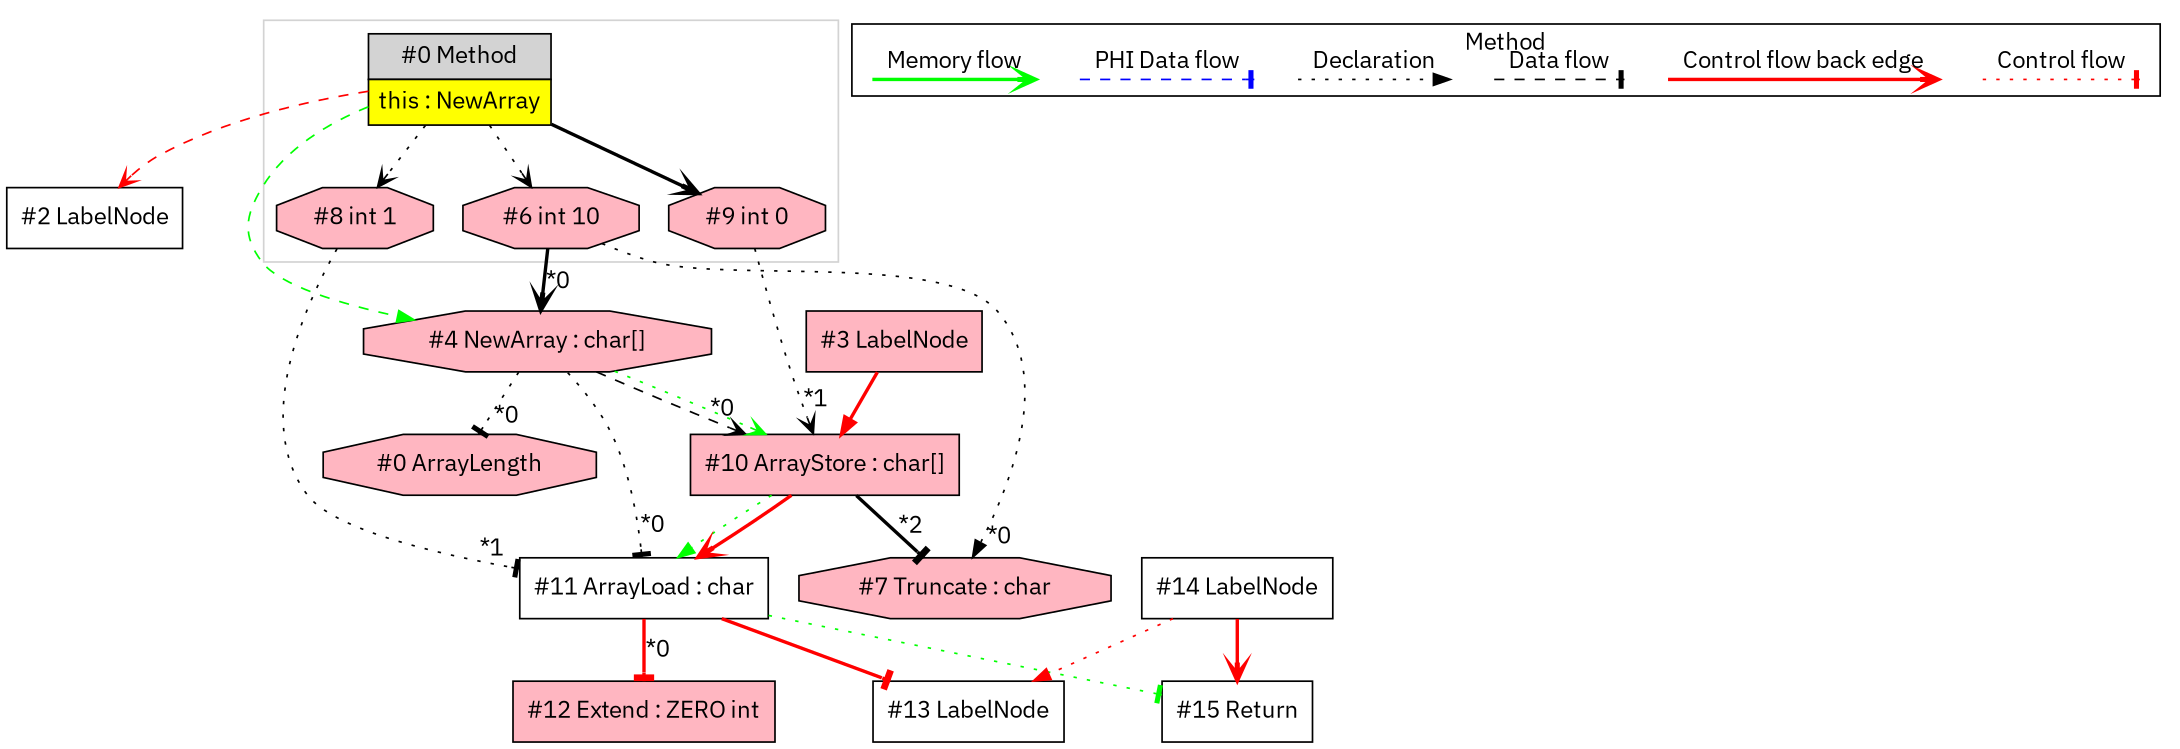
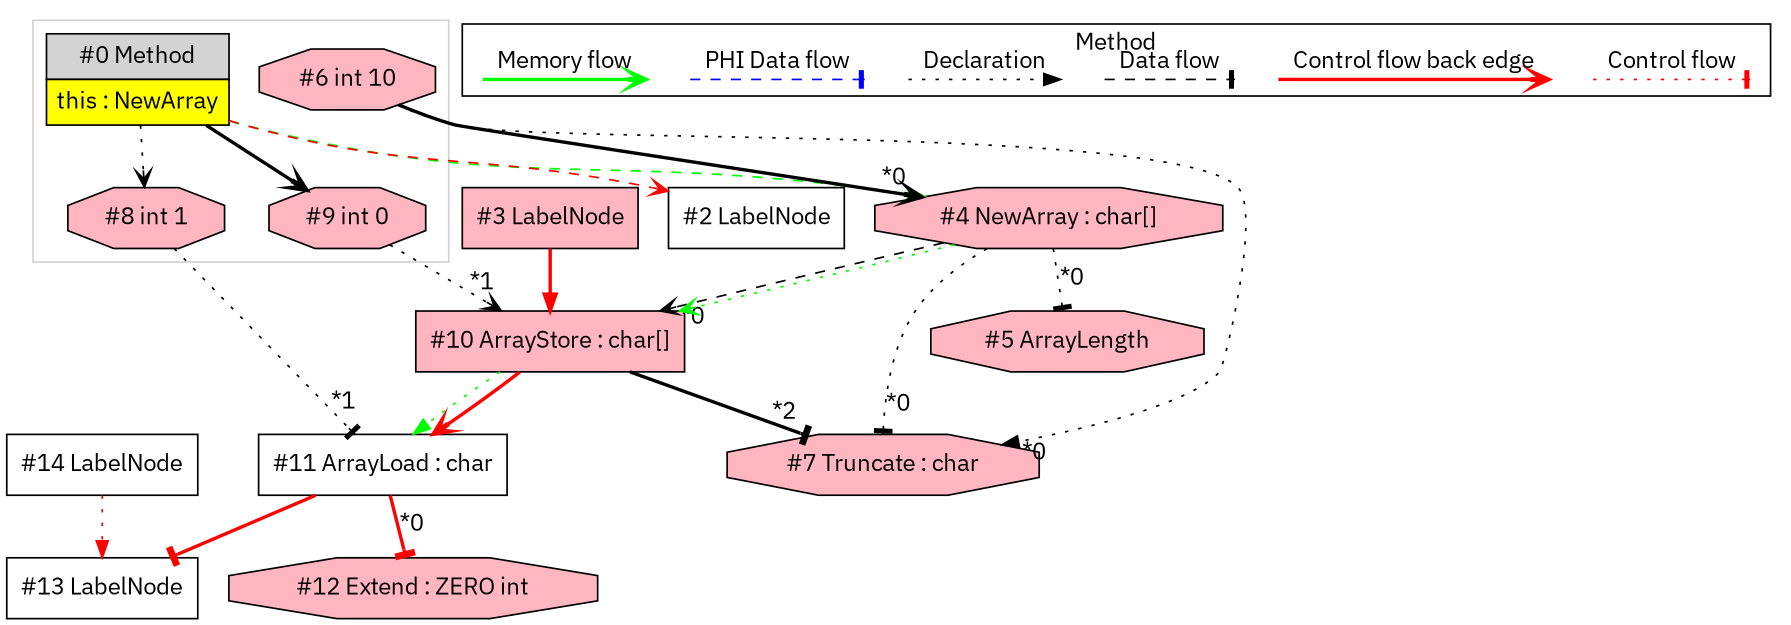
(506, 149) -> none
(620, 454) -> (909, 322)
(460, 465) -> (1067, 341)
(644, 712) -> (413, 588)
(1237, 712) -> none
